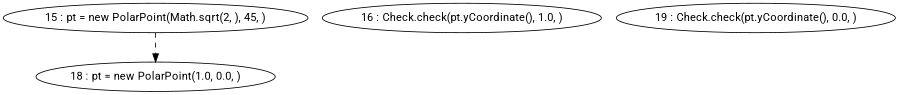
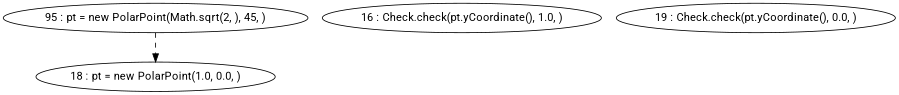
(156, 18) -> (156, 18)
